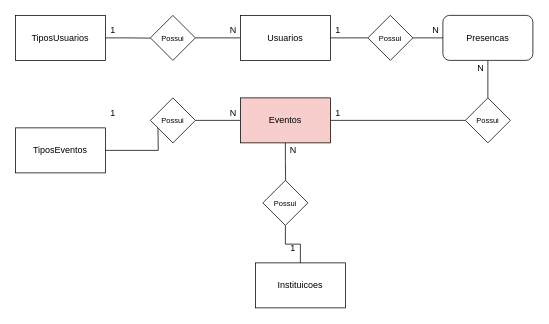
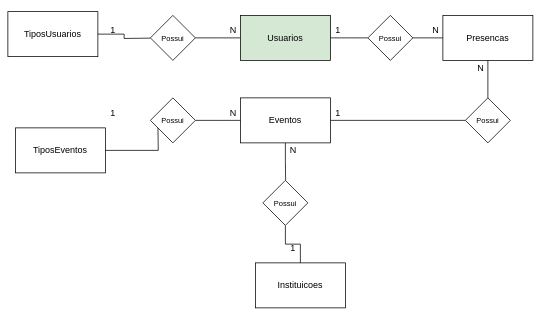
(60, 38) -> (53, 34)
(285, 38) -> (285, 38)
(488, 38) -> (488, 38)
(285, 120) -> (285, 120)
